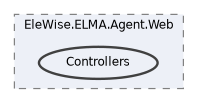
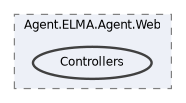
(99, 26) -> (93, 26)
